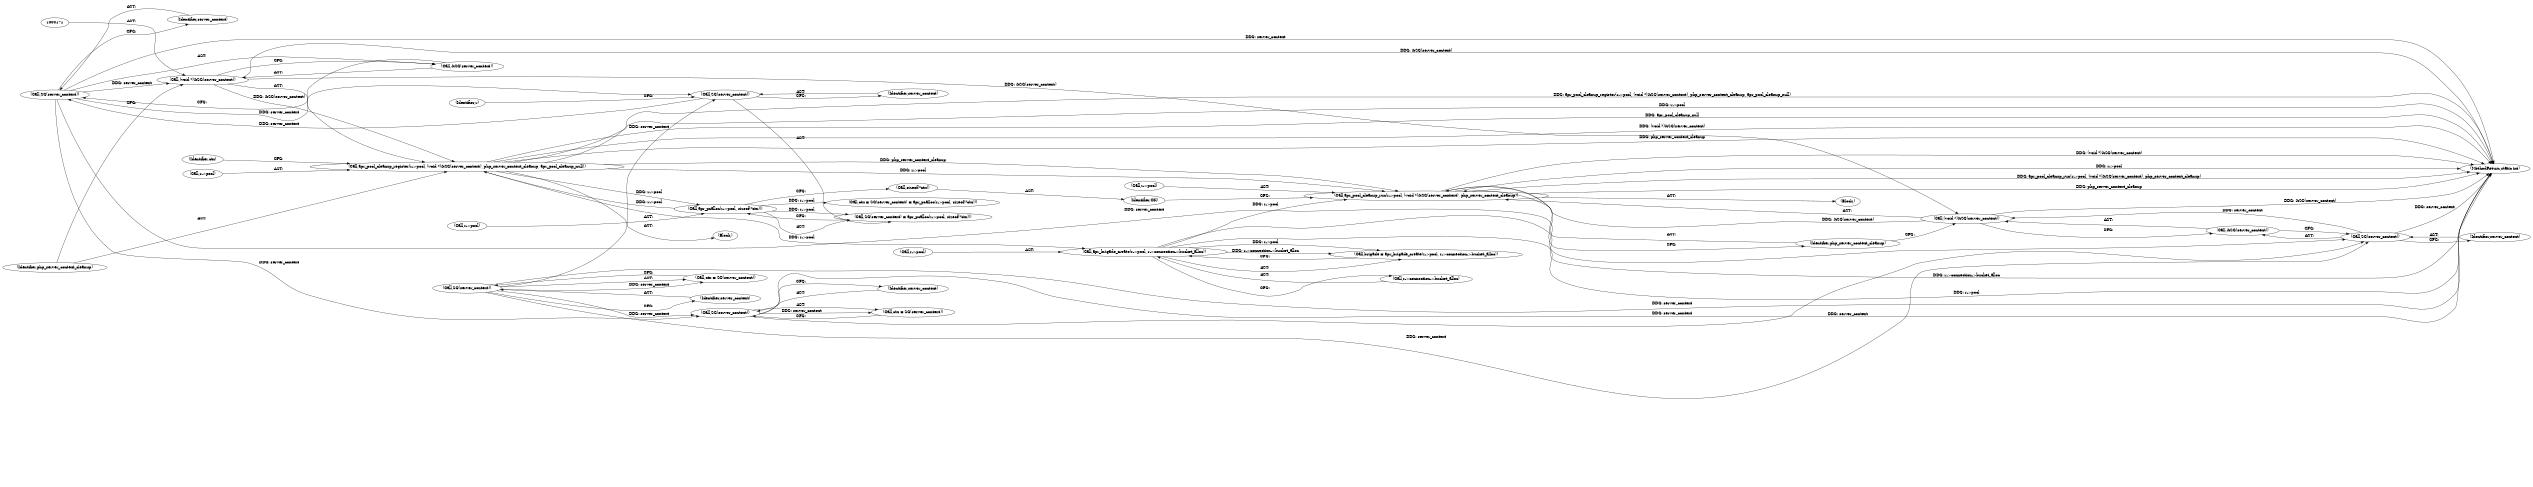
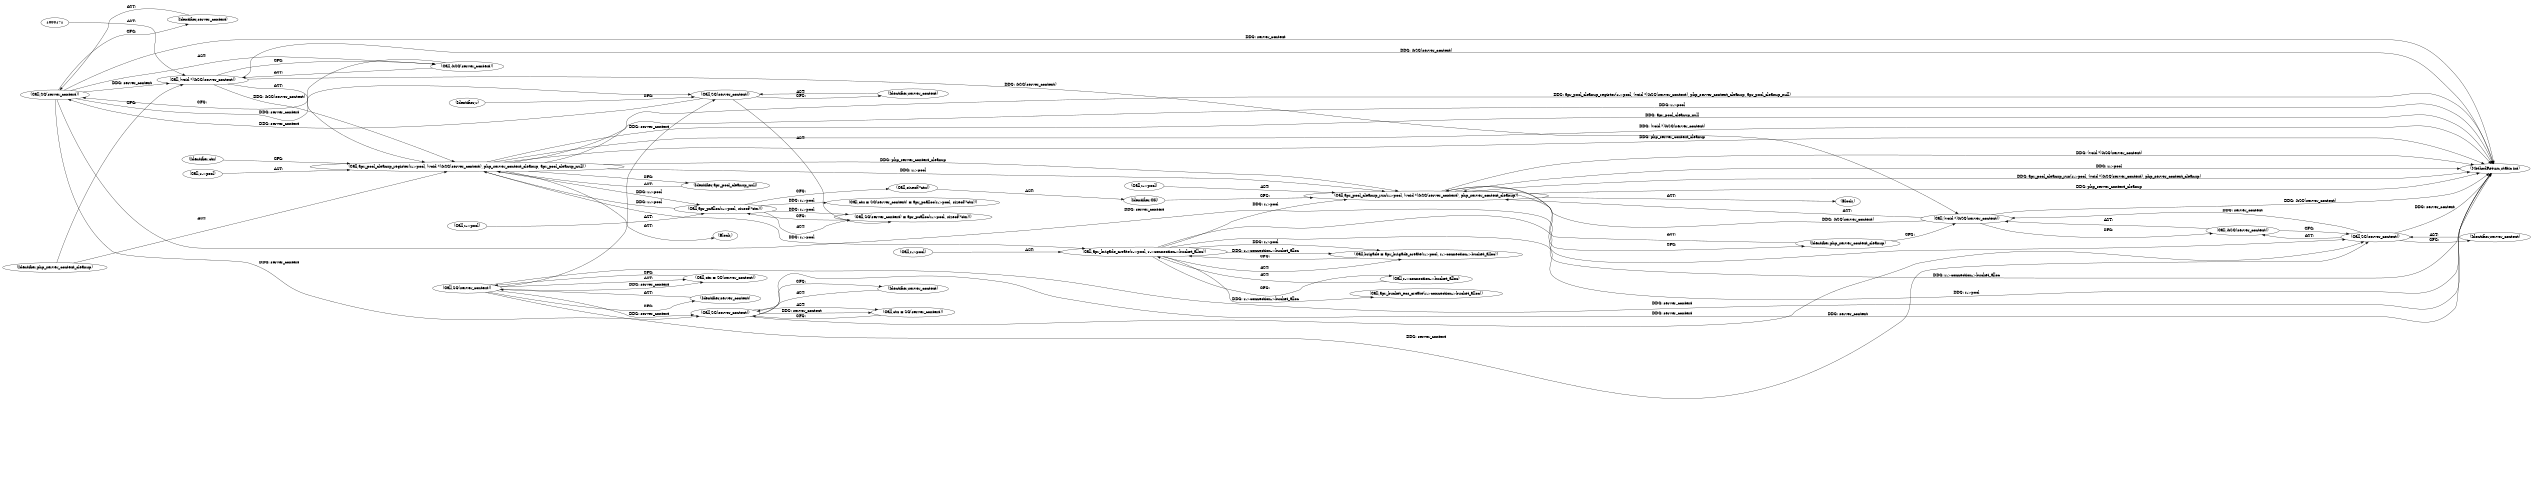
none -> (725, 186)
none -> (1426, 294)
